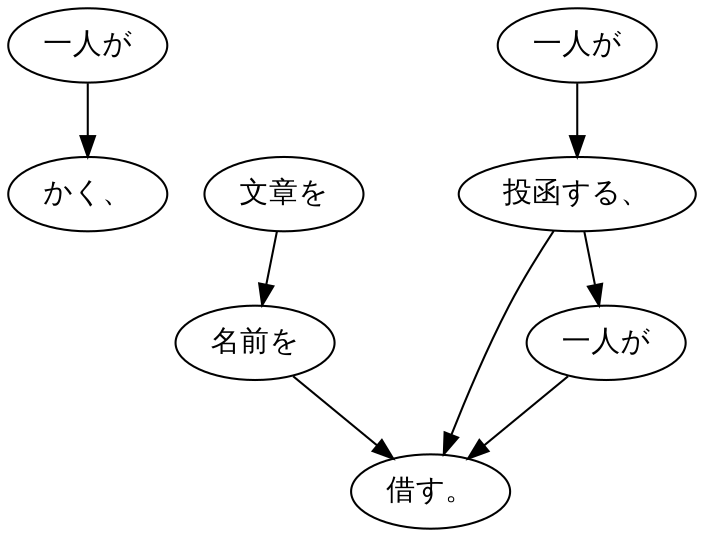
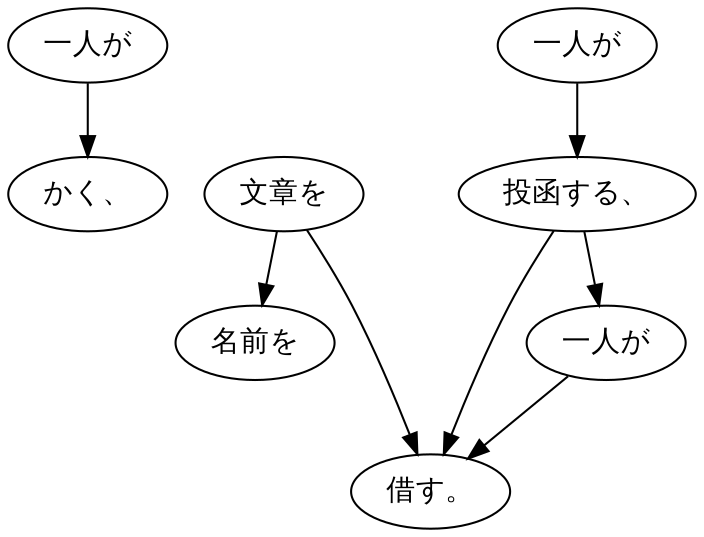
(335, 411) -> (364, 329)
